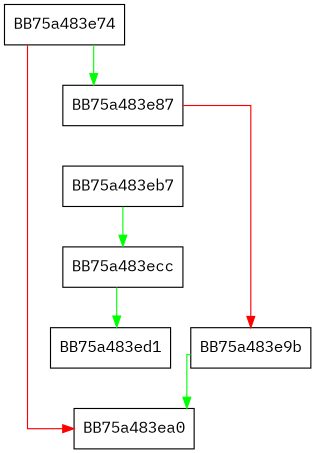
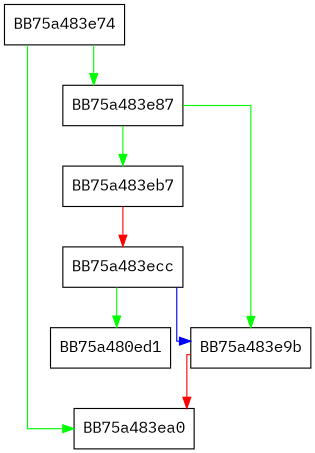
none -> (123, 140)
(251, 177) -> (251, 177)
(123, 221) -> (123, 221)
(27, 255) -> (27, 255)
none -> (177, 316)
(111, 348) -> (111, 348)
(187, 374) -> (187, 374)
